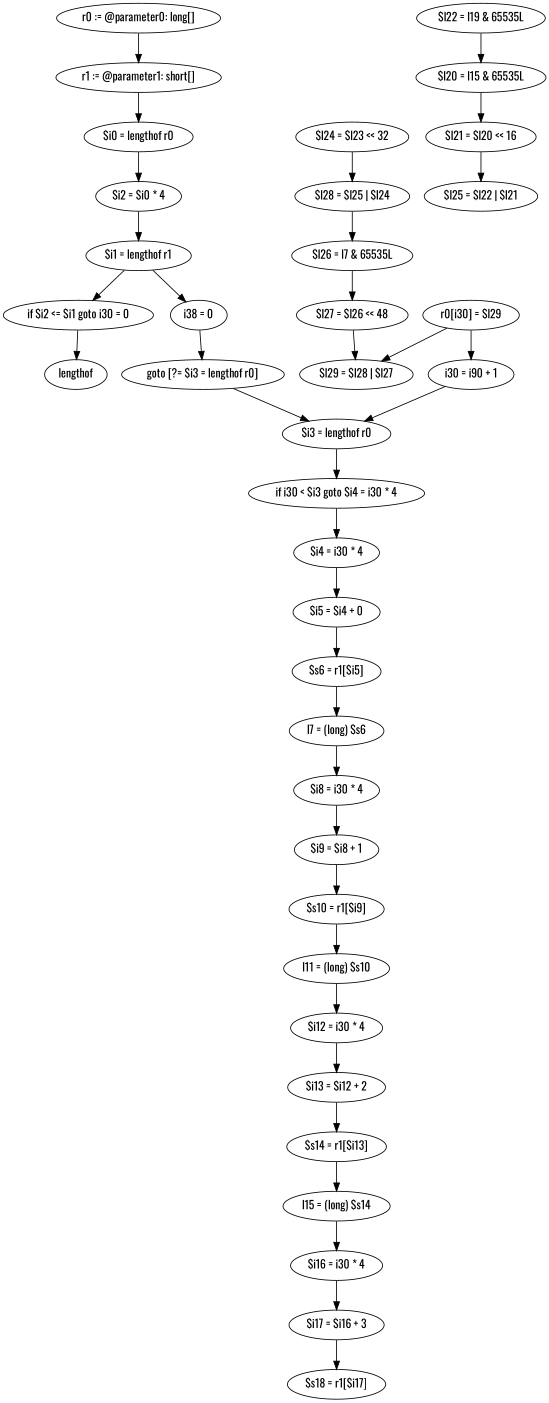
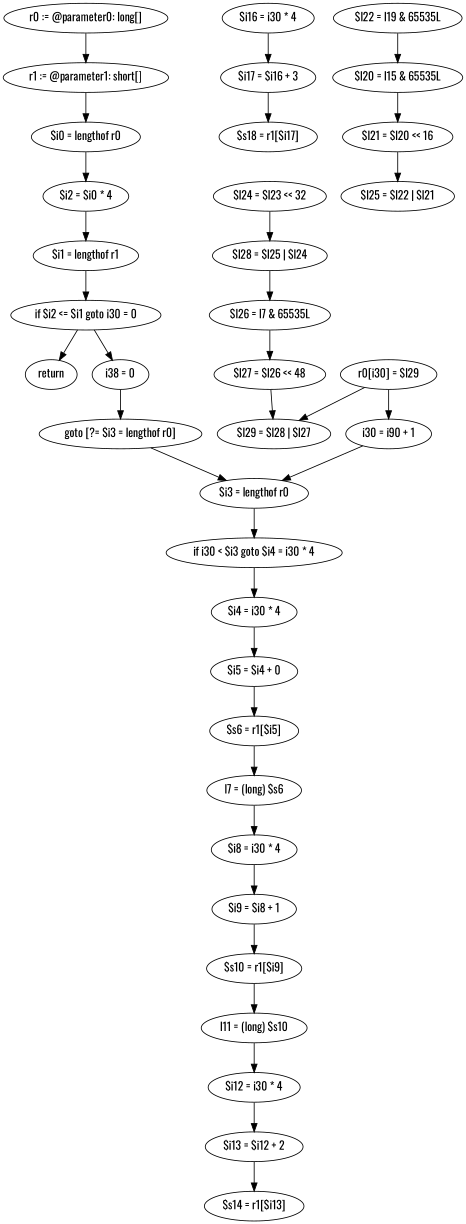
(166, 283) -> (101, 341)
(76, 375) -> (51, 375)
(337, 1206) -> none
